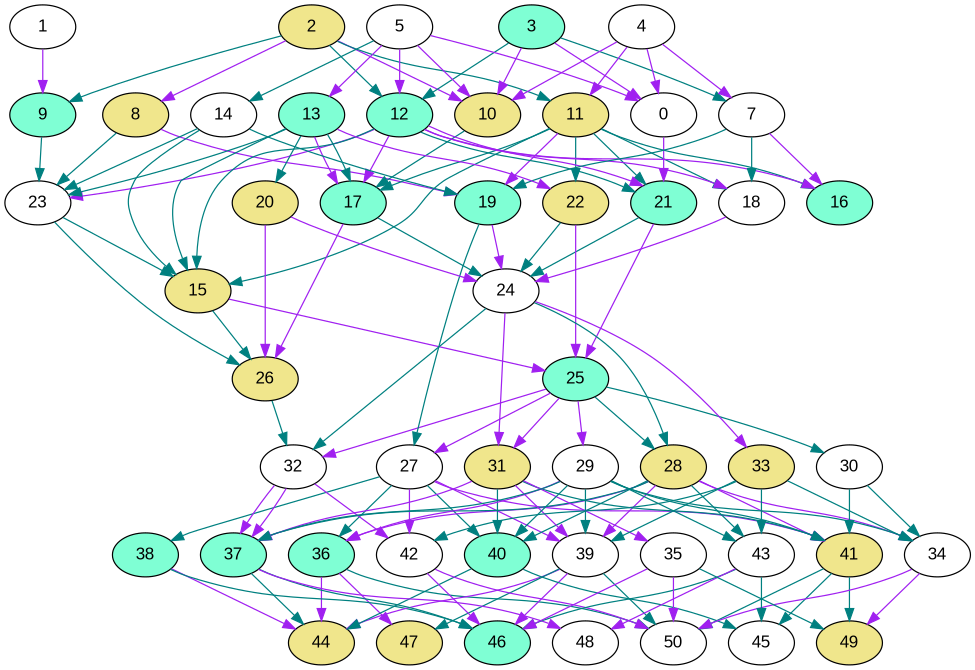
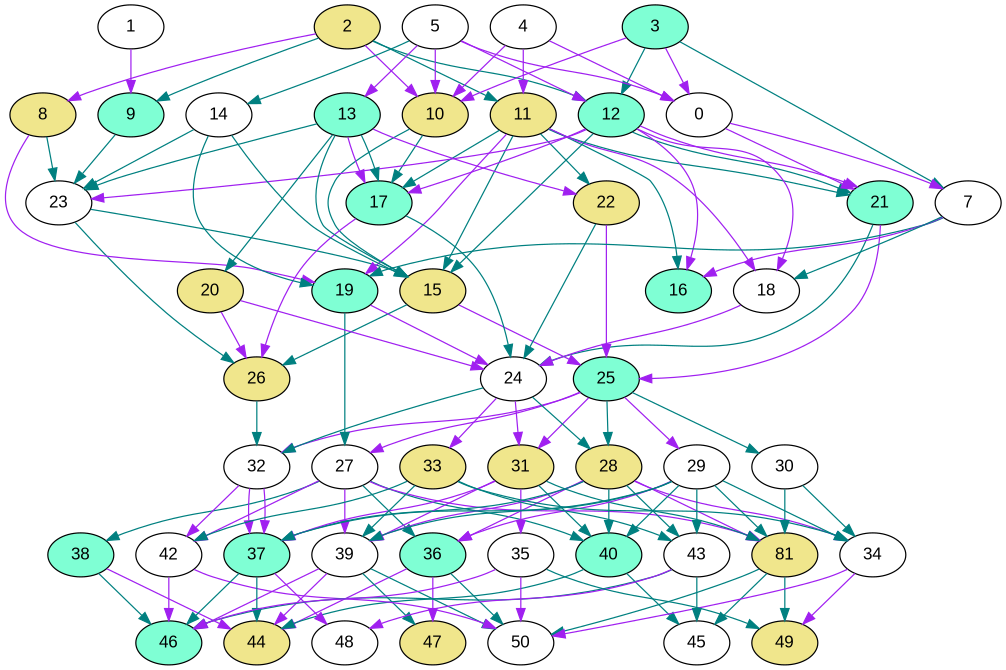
(692, 67) -> (831, 150)
(658, 156) -> (664, 172)
none -> (329, 196)
(849, 555) -> (785, 555)
